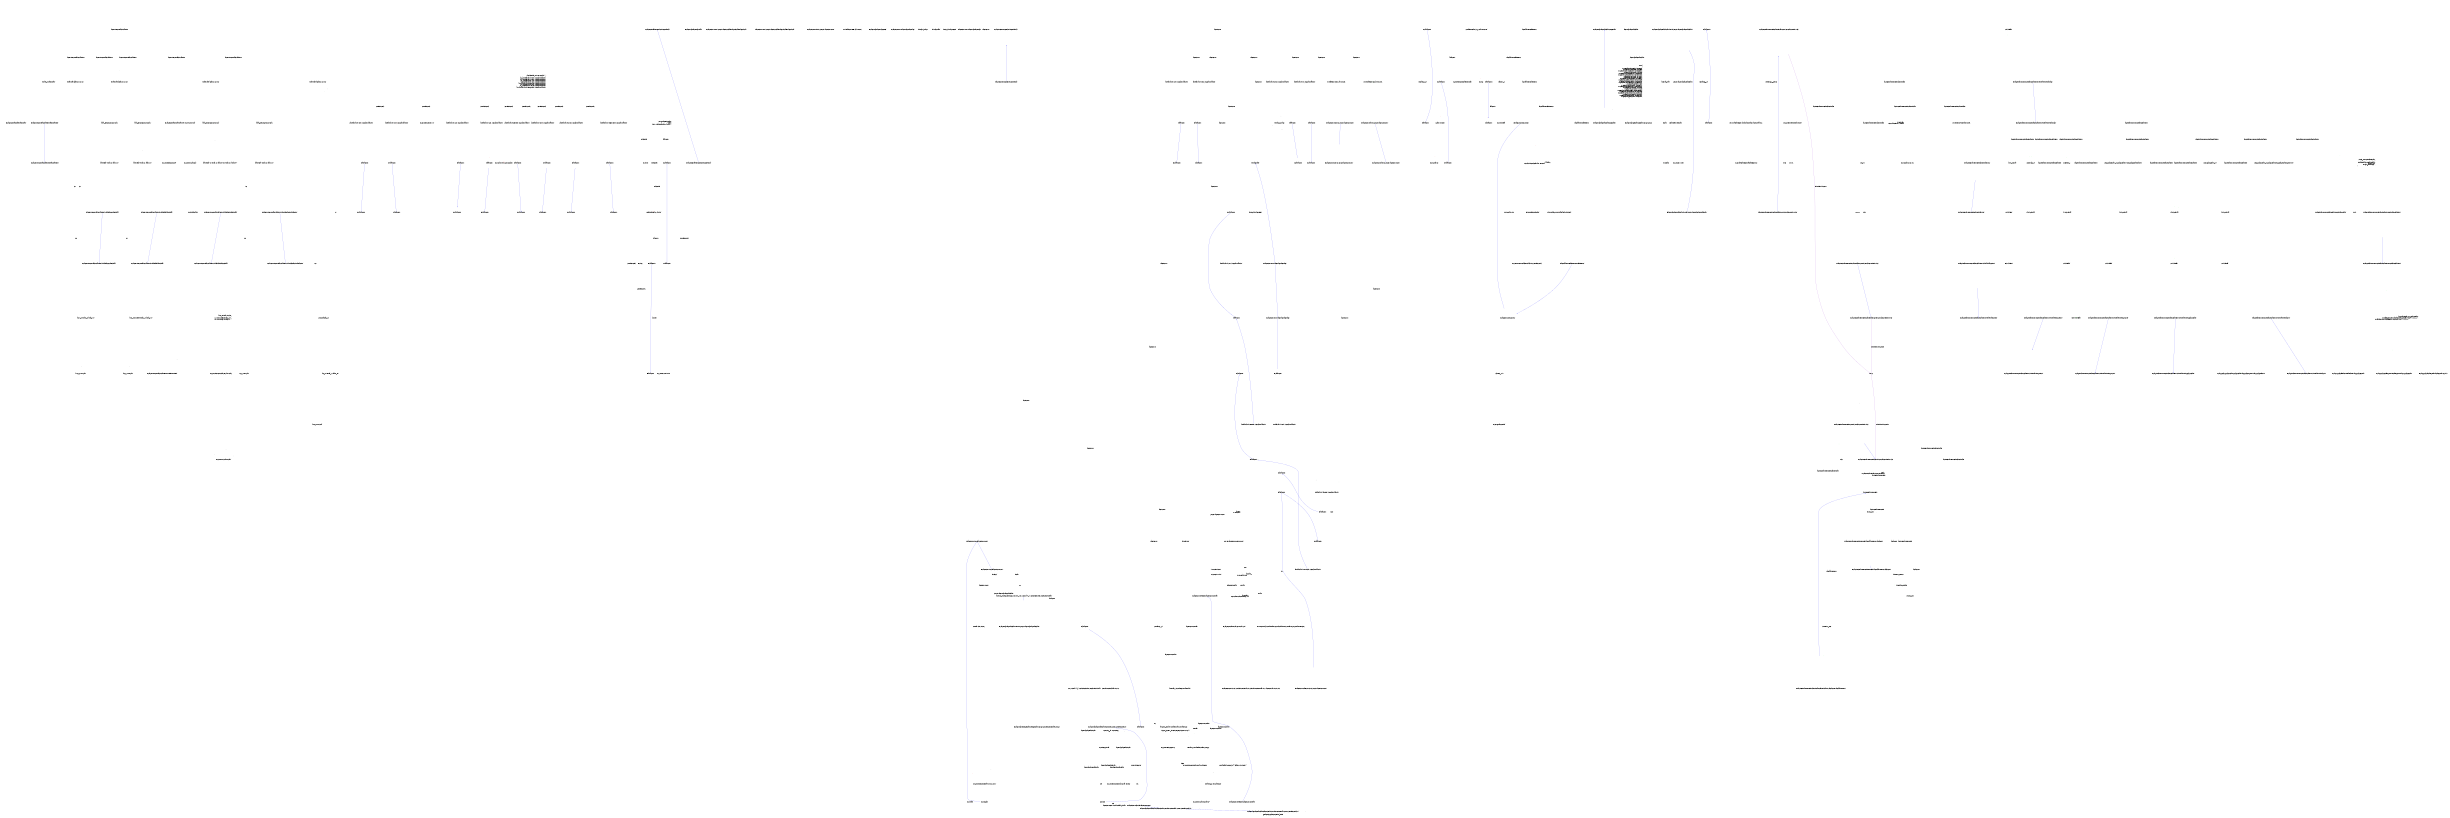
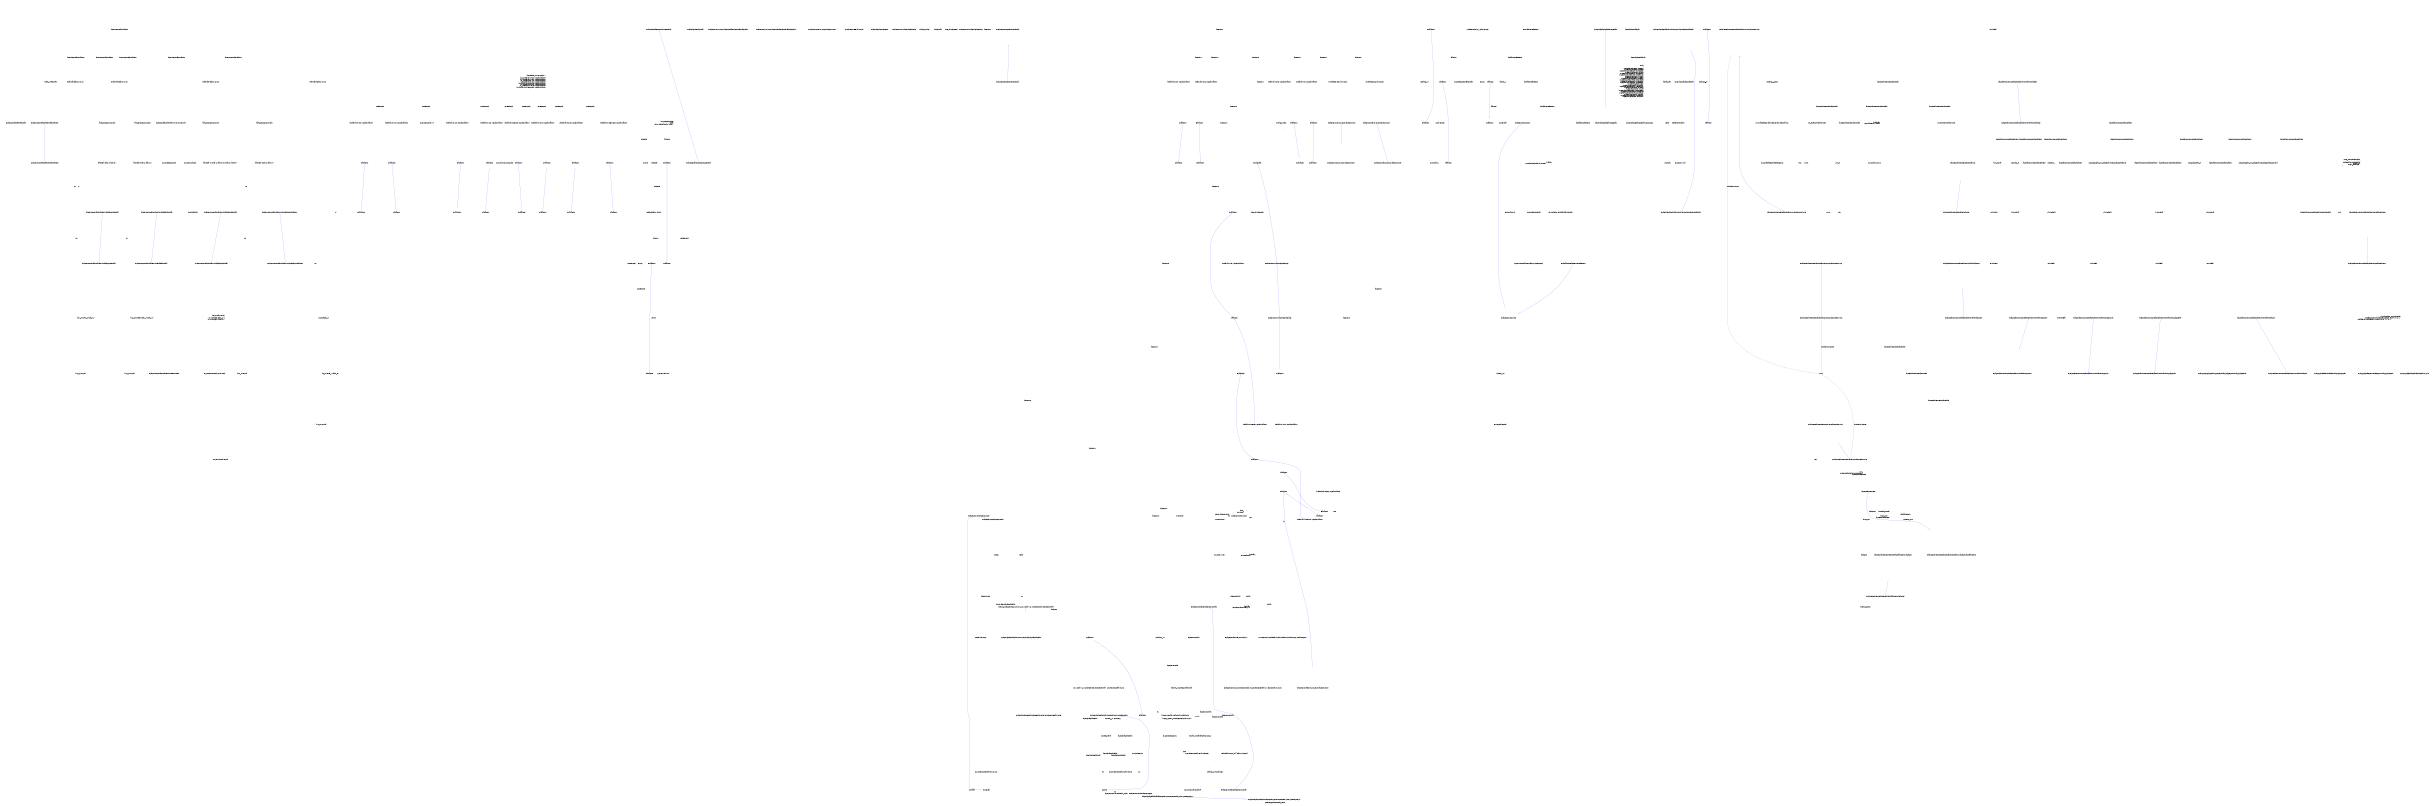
(1529, 29) -> (1531, 29)
(1870, 502) -> (1875, 518)
(1898, 526) -> none
